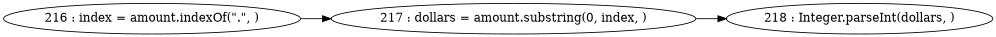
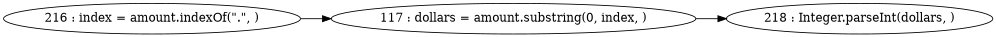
(514, 19) -> (514, 19)
